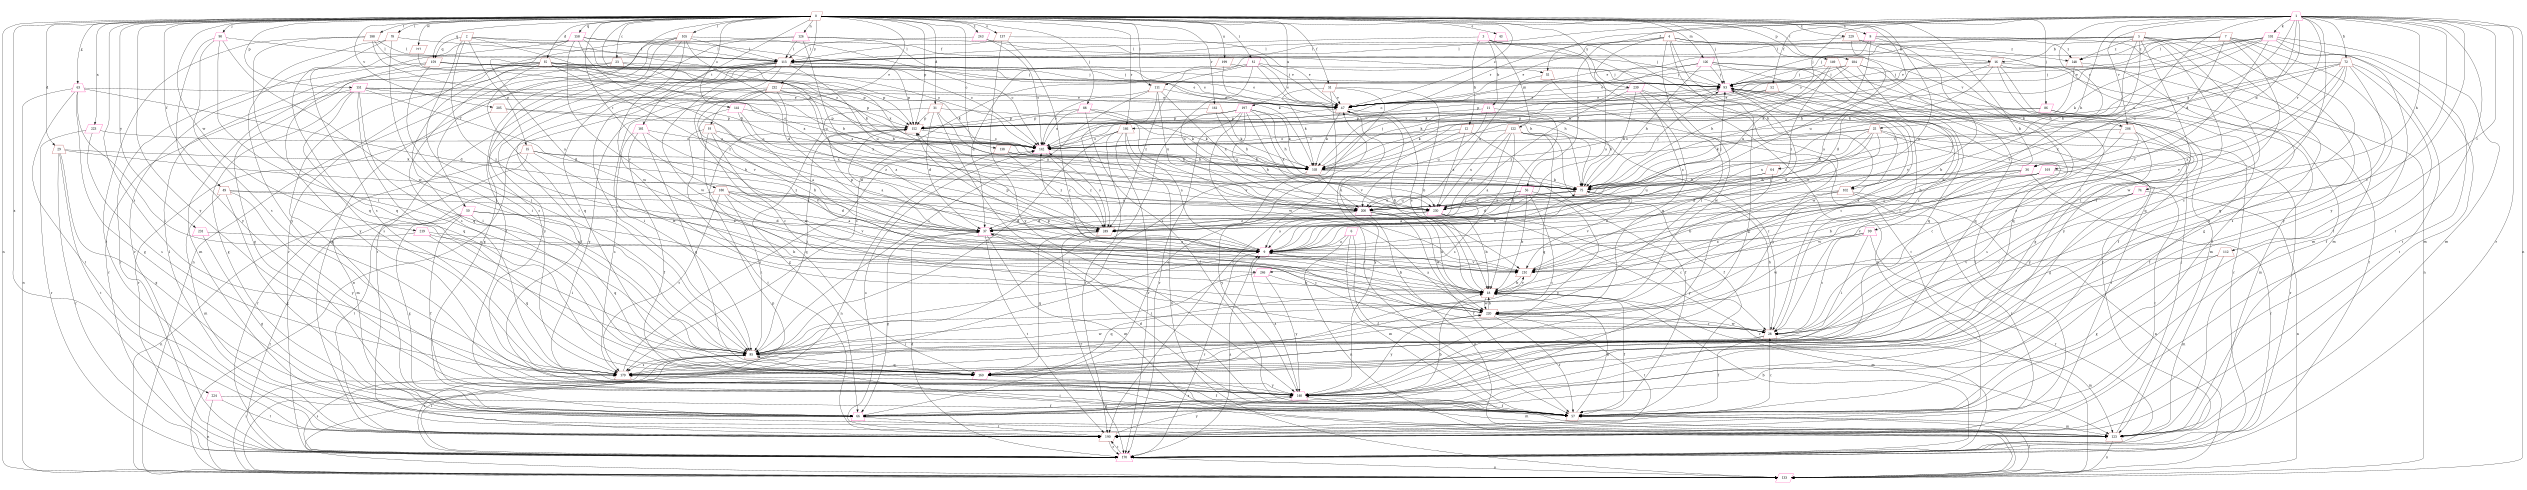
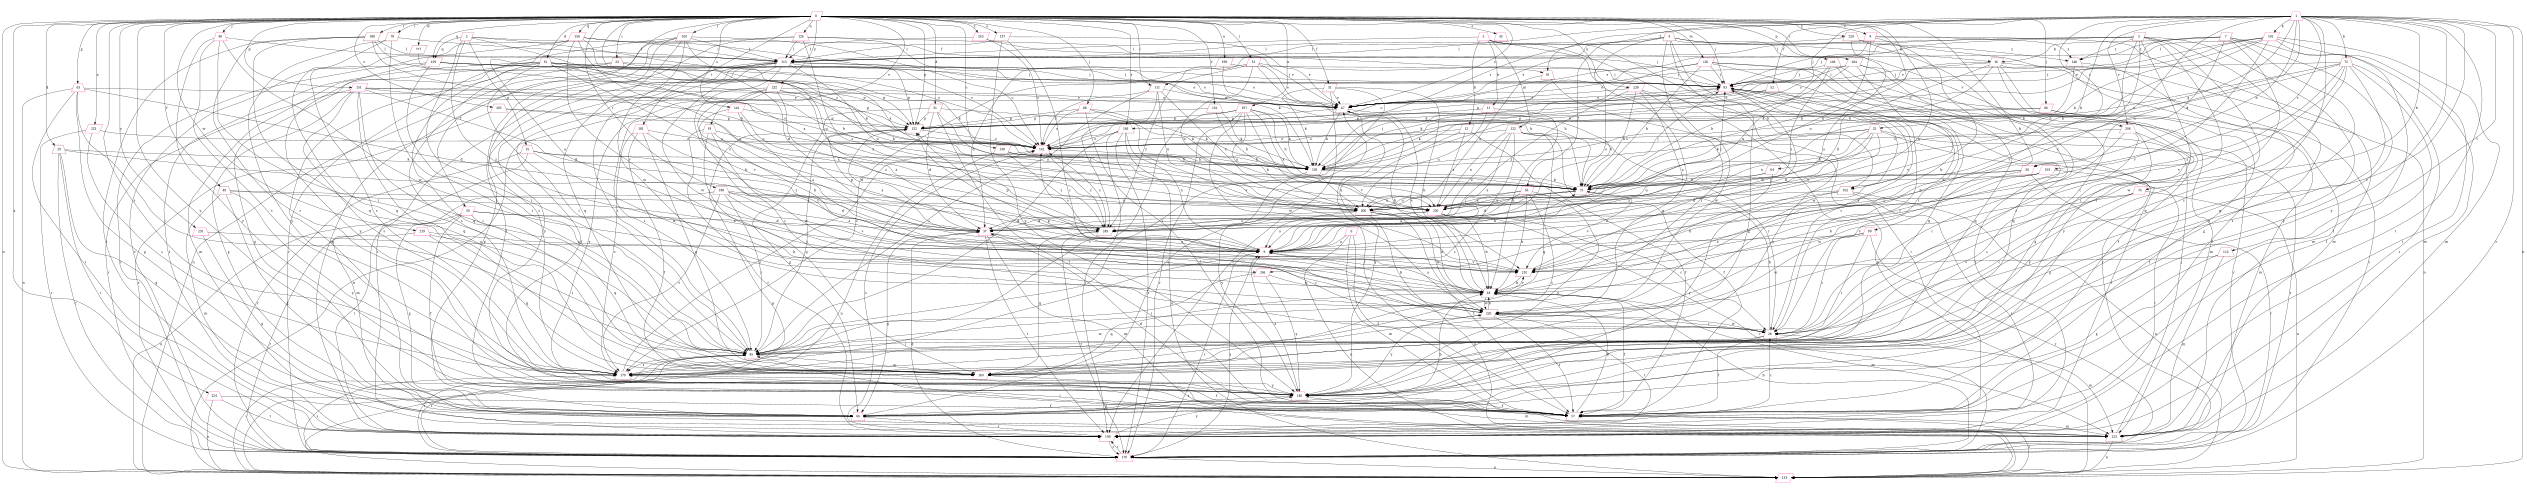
none -> (316, 224)
